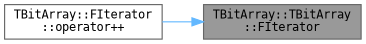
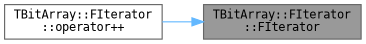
(282, 22) -> (282, 22)
